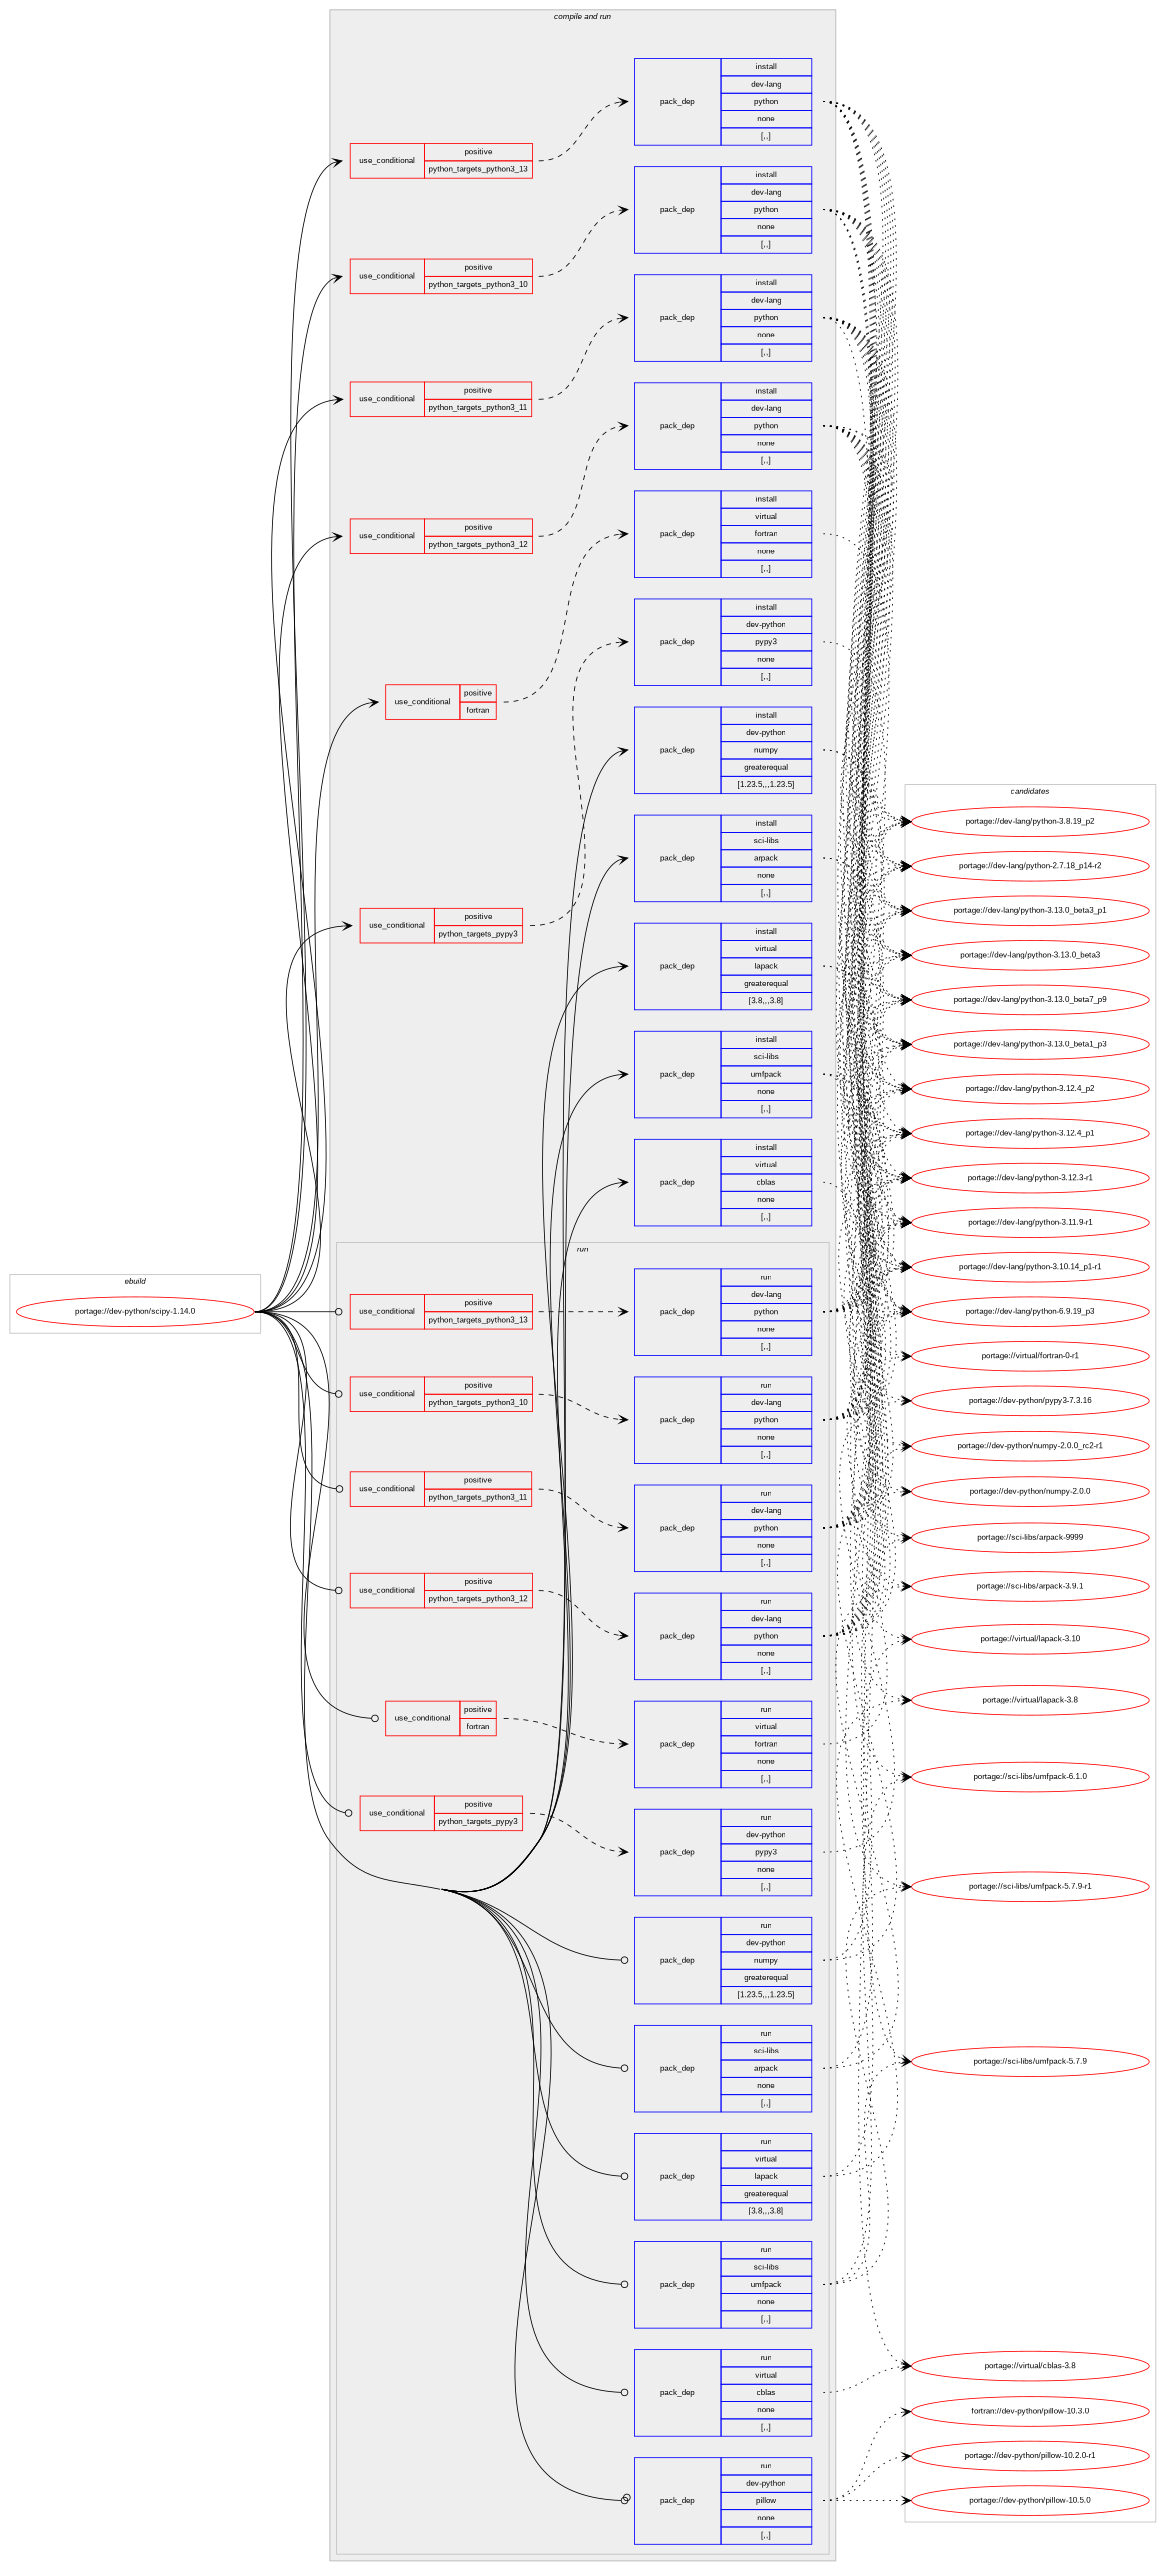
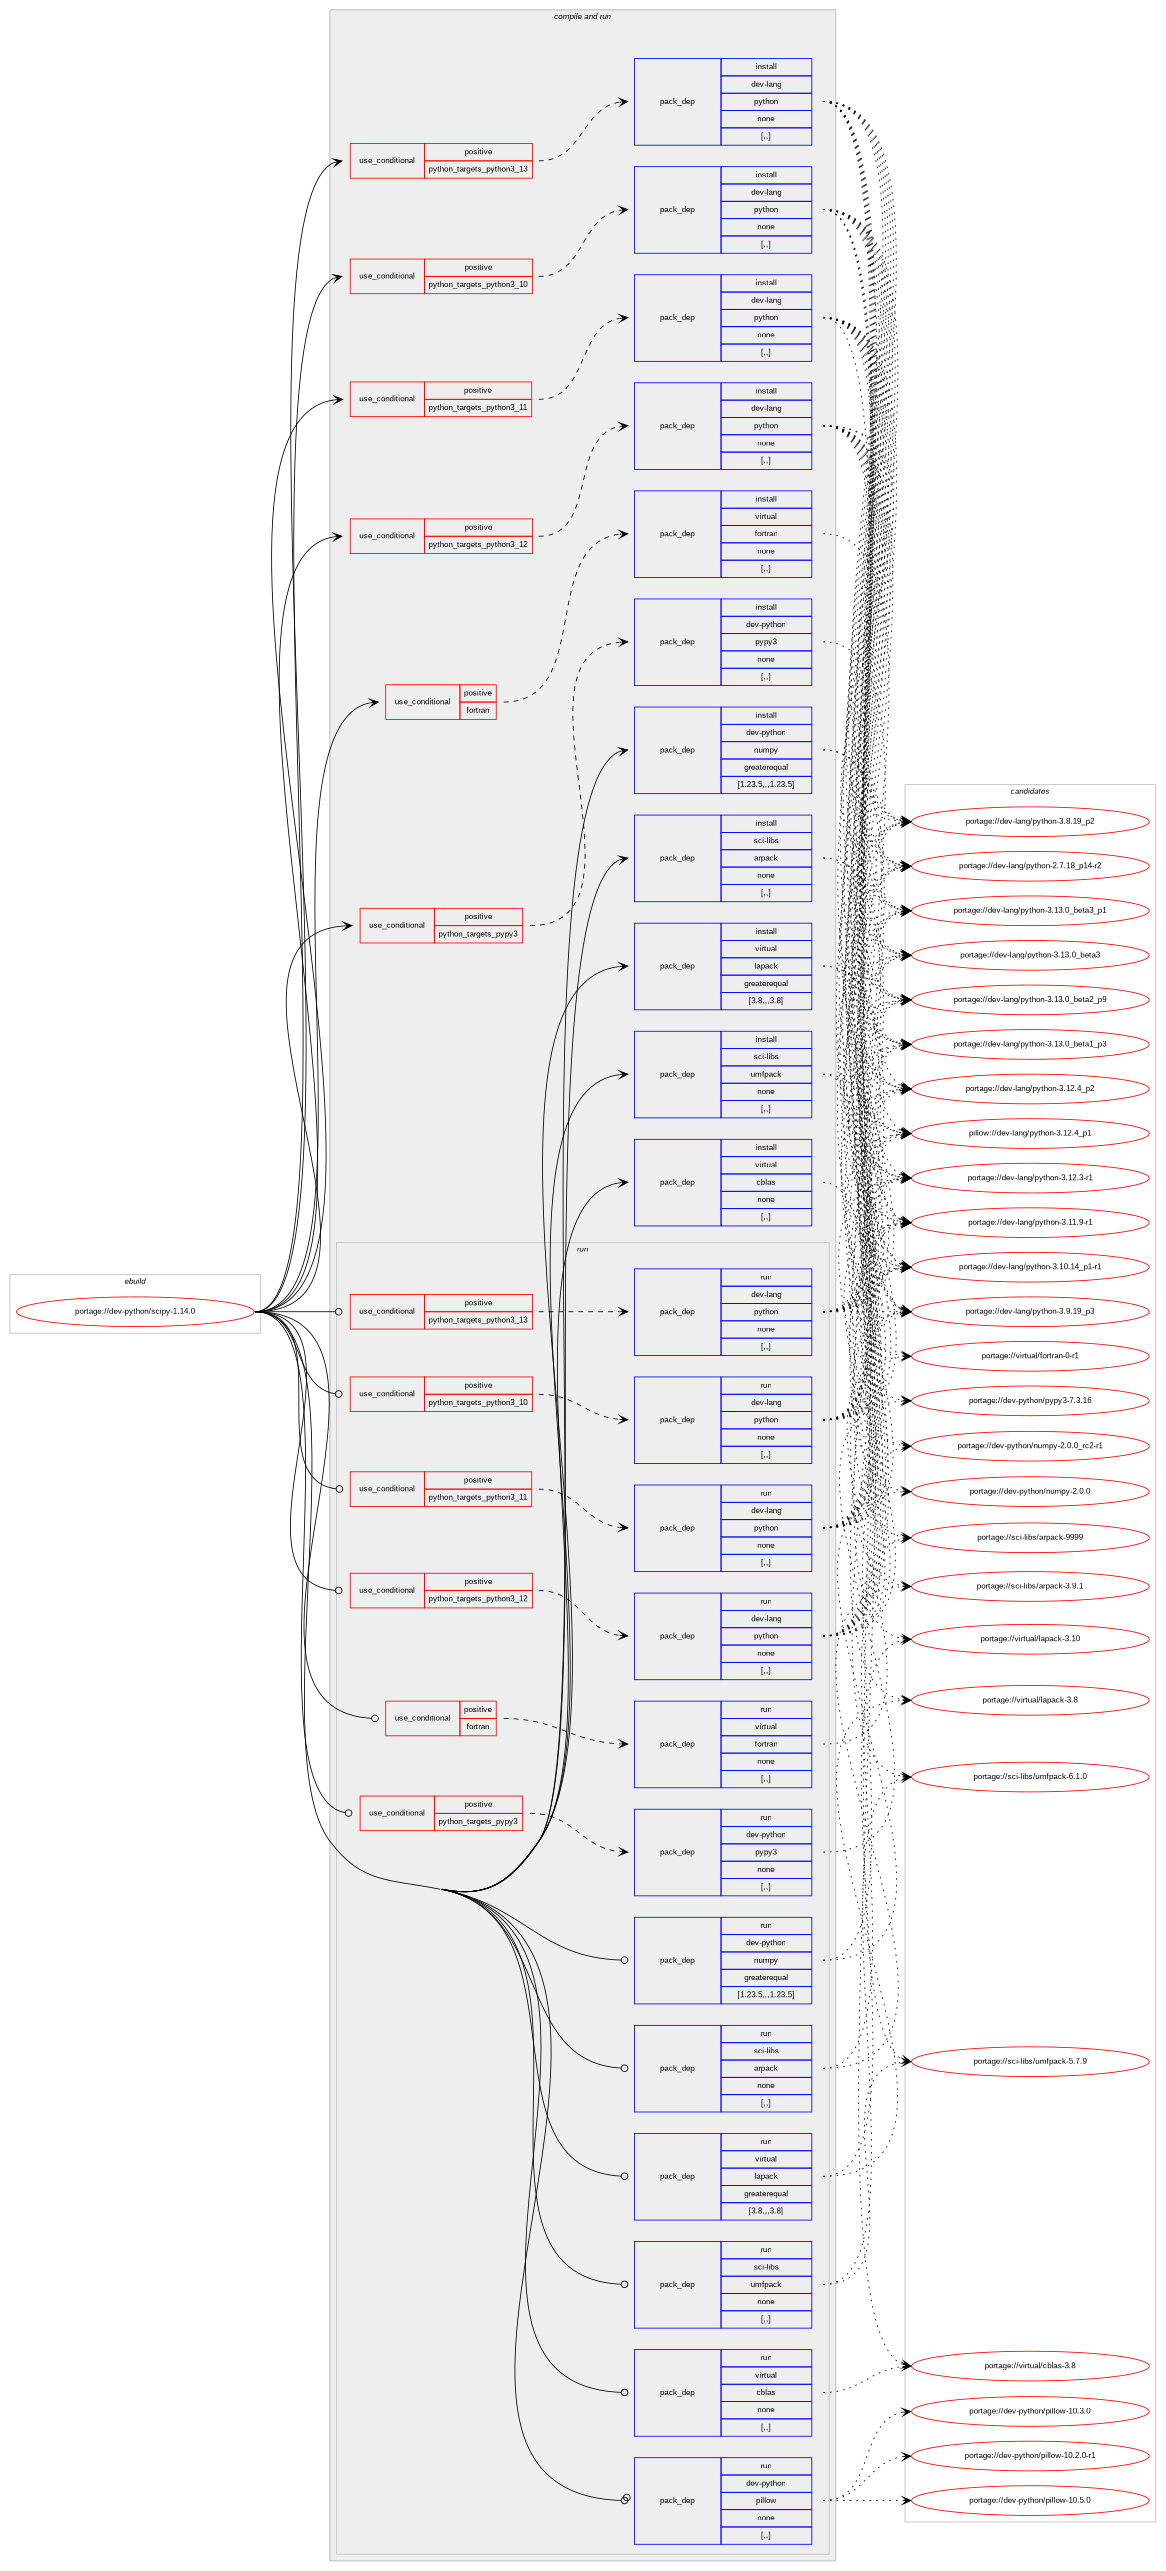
(1030, 1000) -> (1030, 1000)
(1030, 1134) -> (1030, 1134)
(1030, 1312) -> (1030, 1312)
(1030, 1887) -> none
(1030, 2411) -> (1030, 2411)
